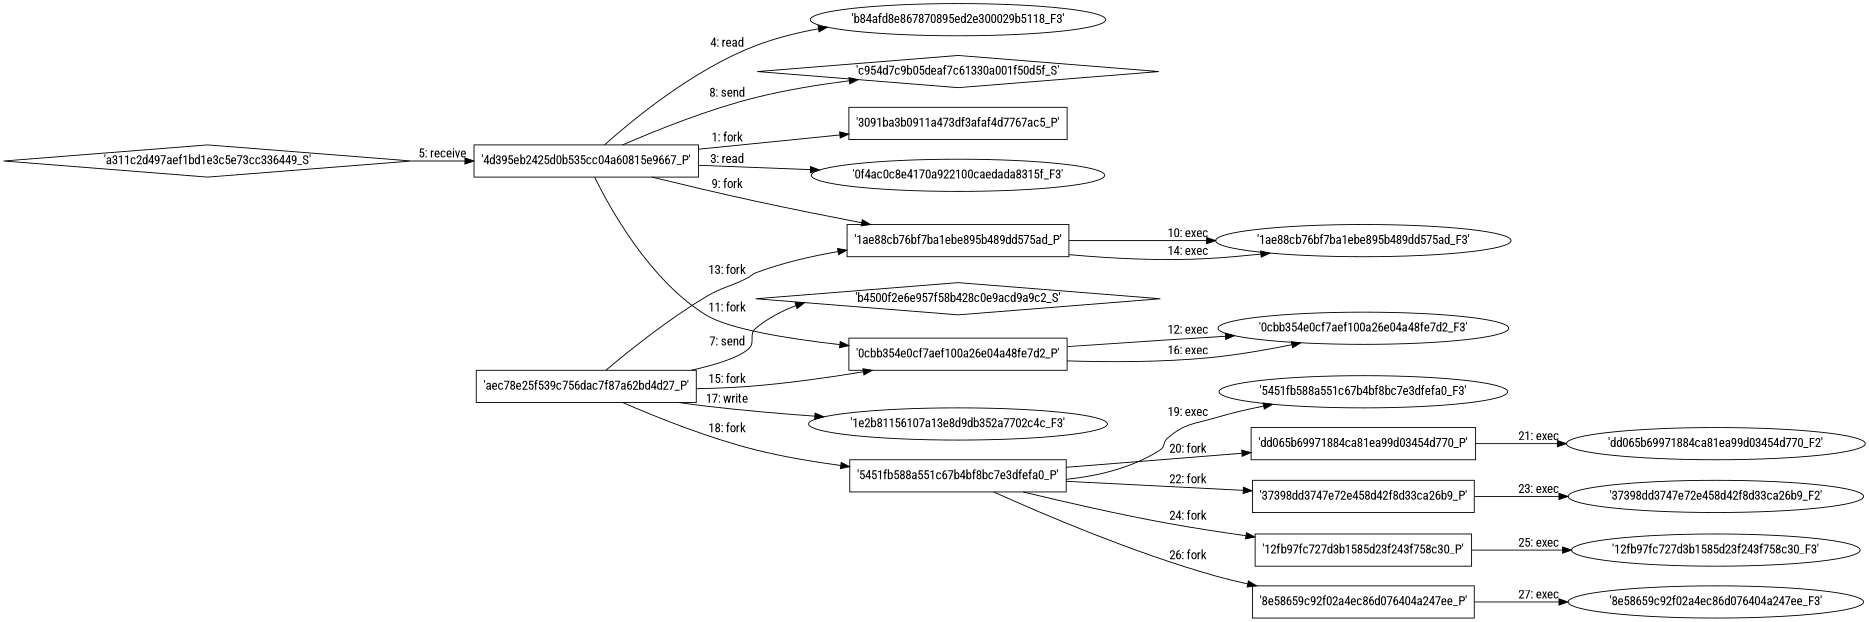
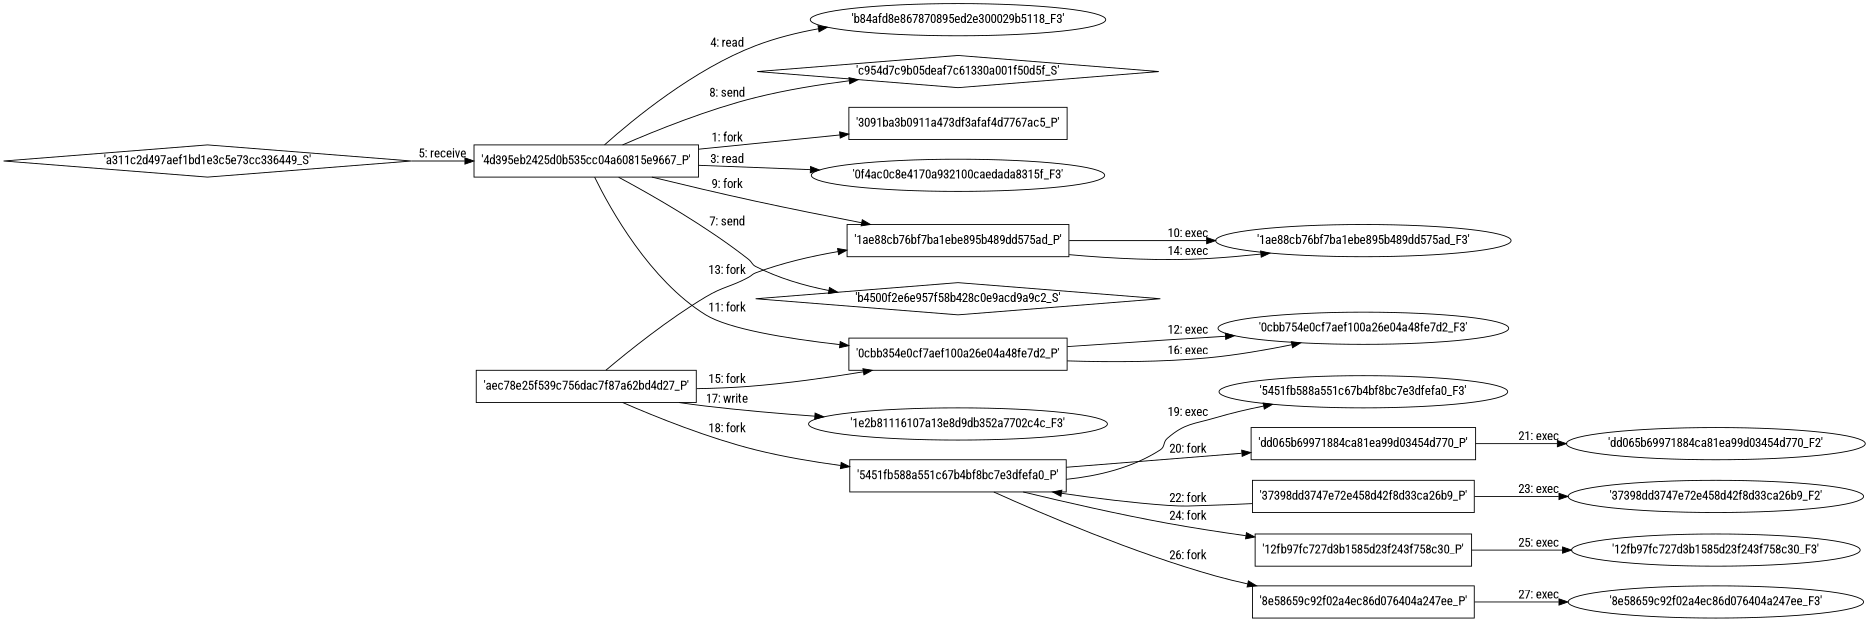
(958, 175) -> (958, 175)
(1363, 328) -> (1363, 328)
(751, 346) -> (722, 240)
(958, 424) -> (958, 424)
(1155, 486) -> (1157, 505)
